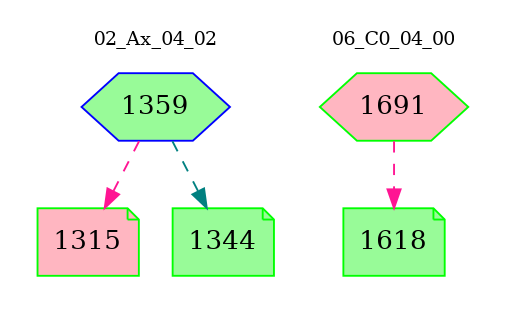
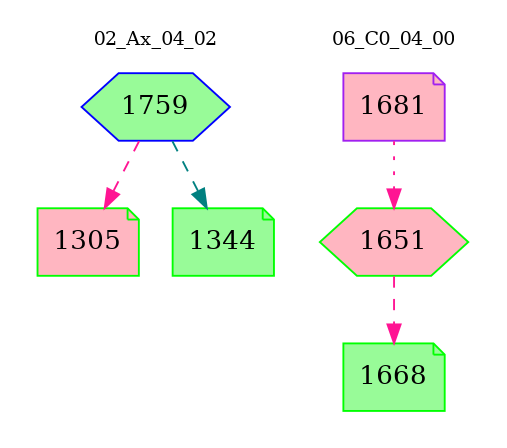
(156, 107) -> (156, 107)
none -> (394, 107)
(394, 107) -> (394, 242)
(88, 242) -> (88, 242)
(394, 242) -> (394, 377)
